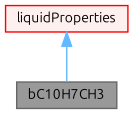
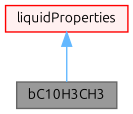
(67, 95) -> (67, 95)
